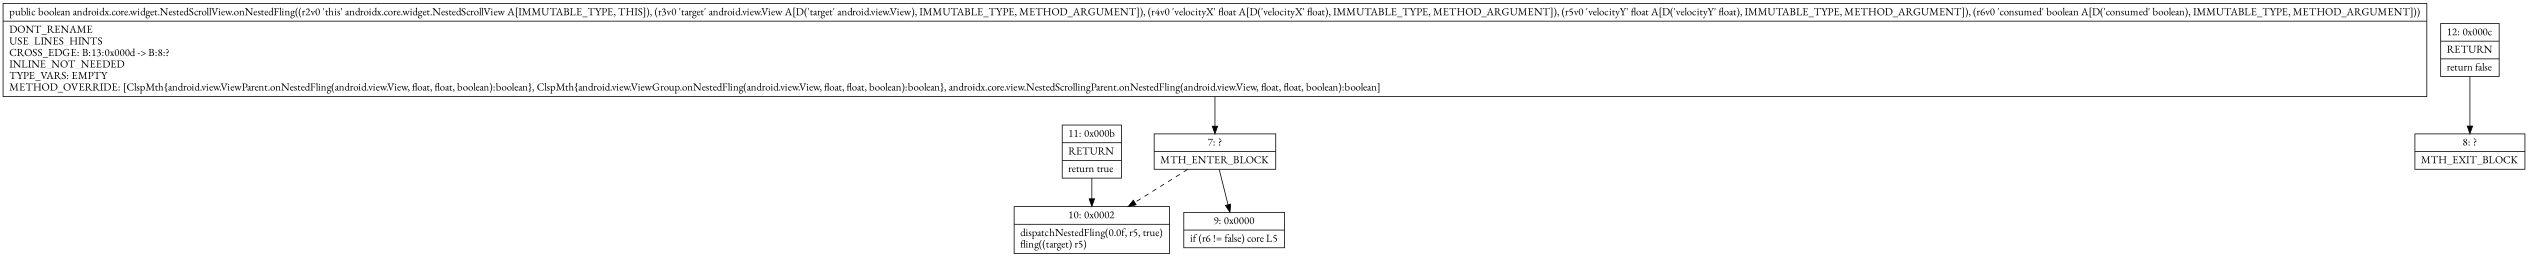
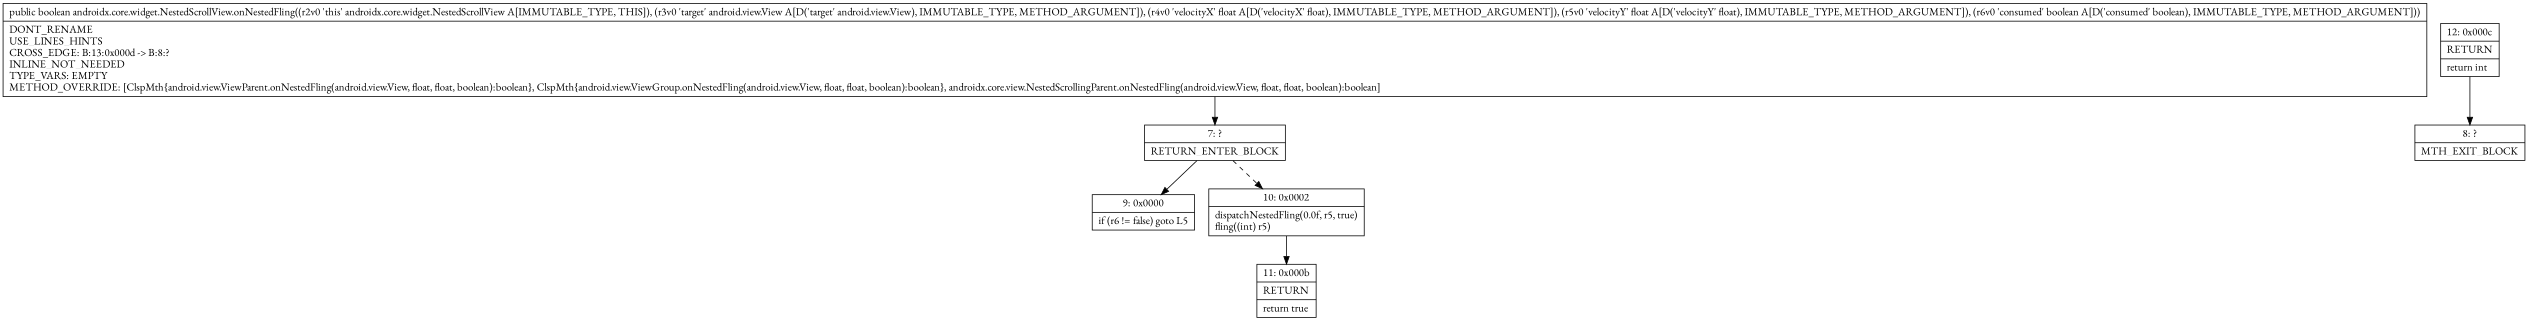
(2470, 67) -> (2467, 67)
(1215, 160) -> (1215, 151)
(1092, 188) -> (1287, 246)
(1234, 239) -> (1143, 221)
(1054, 244) -> (1243, 227)
